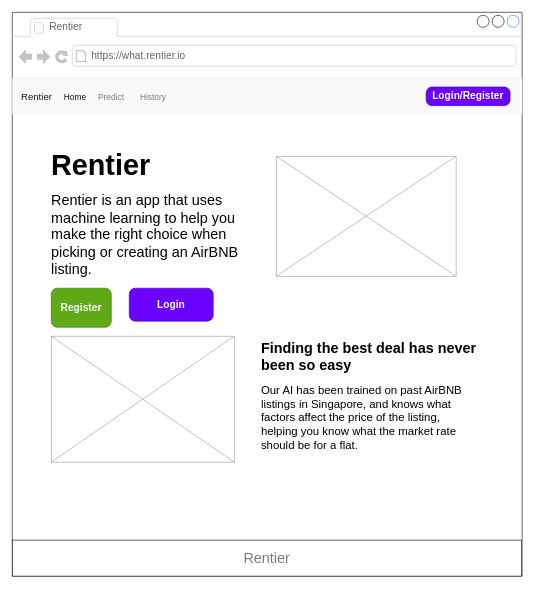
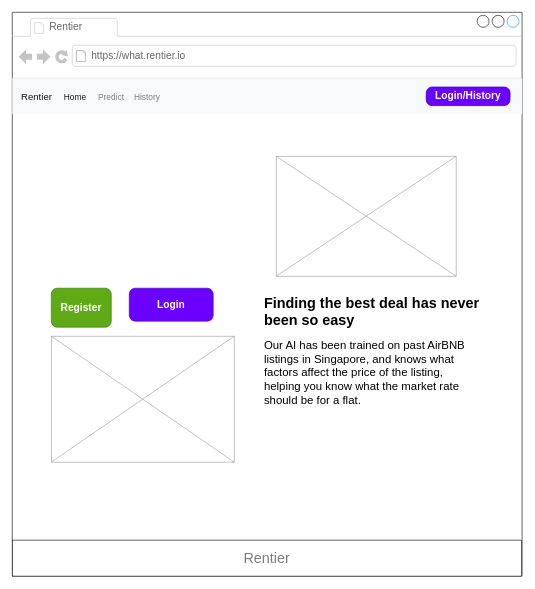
(153, 96) -> (147, 96)
(468, 96) -> (468, 96)
(159, 213) -> none
(369, 399) -> (372, 354)
